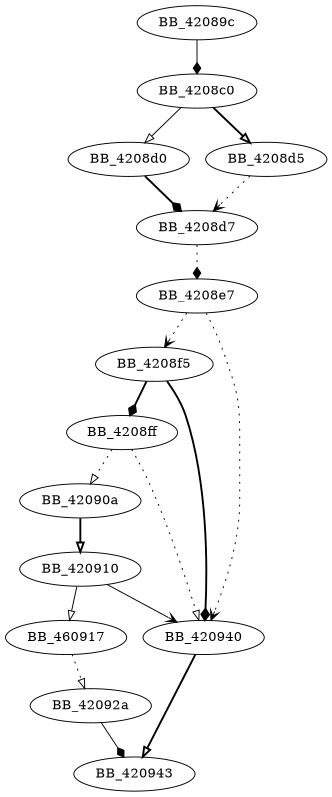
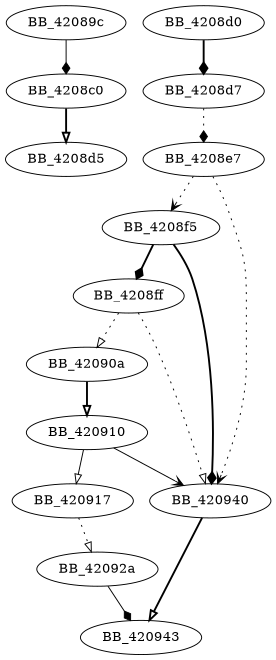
(166, 122) -> none
(235, 190) -> none
(66, 637) -> (73, 501)
